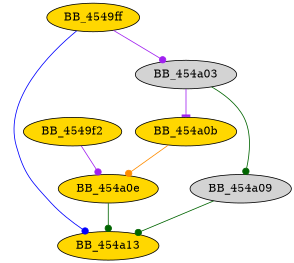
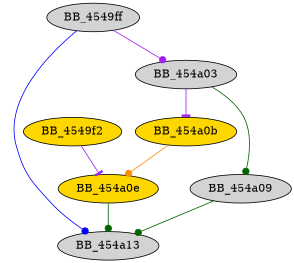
(93, 17) -> (93, 17)
(89, 159) -> (89, 159)
(108, 246) -> (108, 246)
